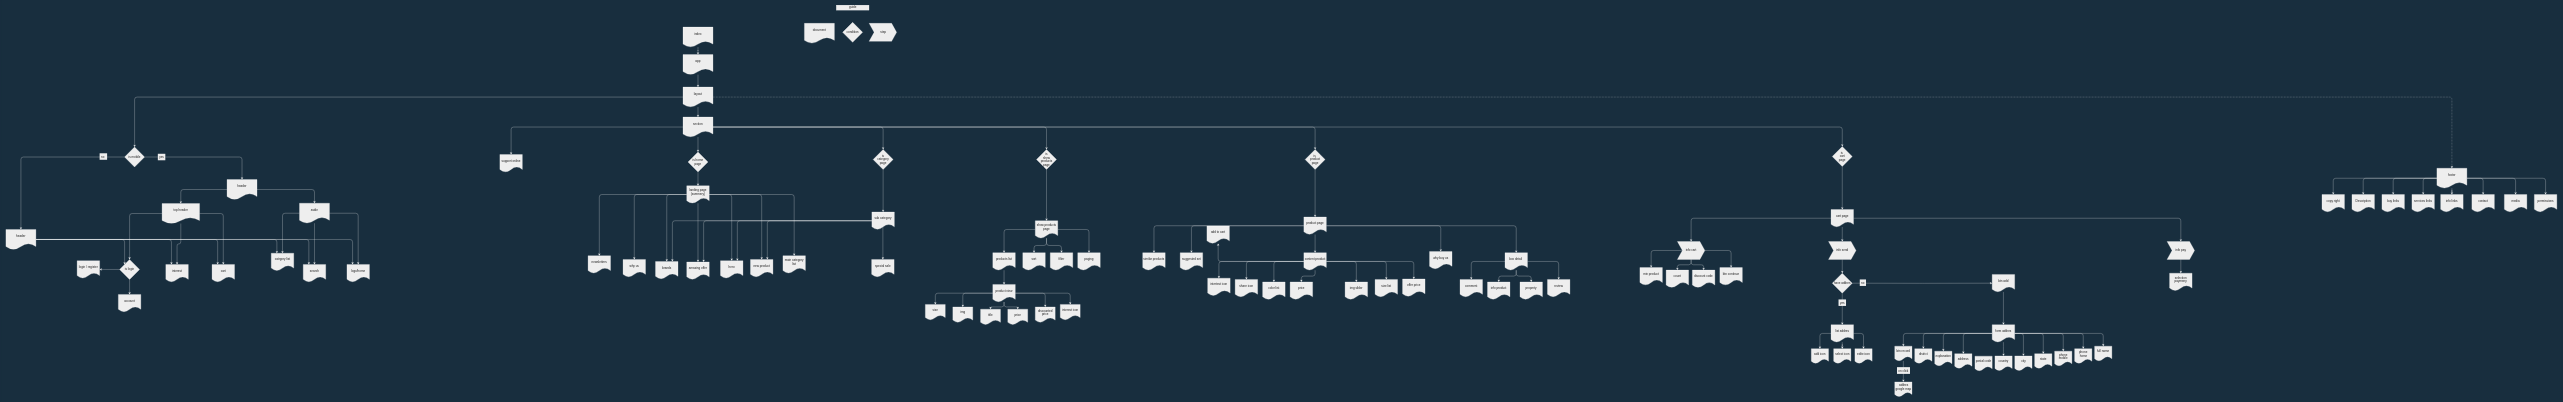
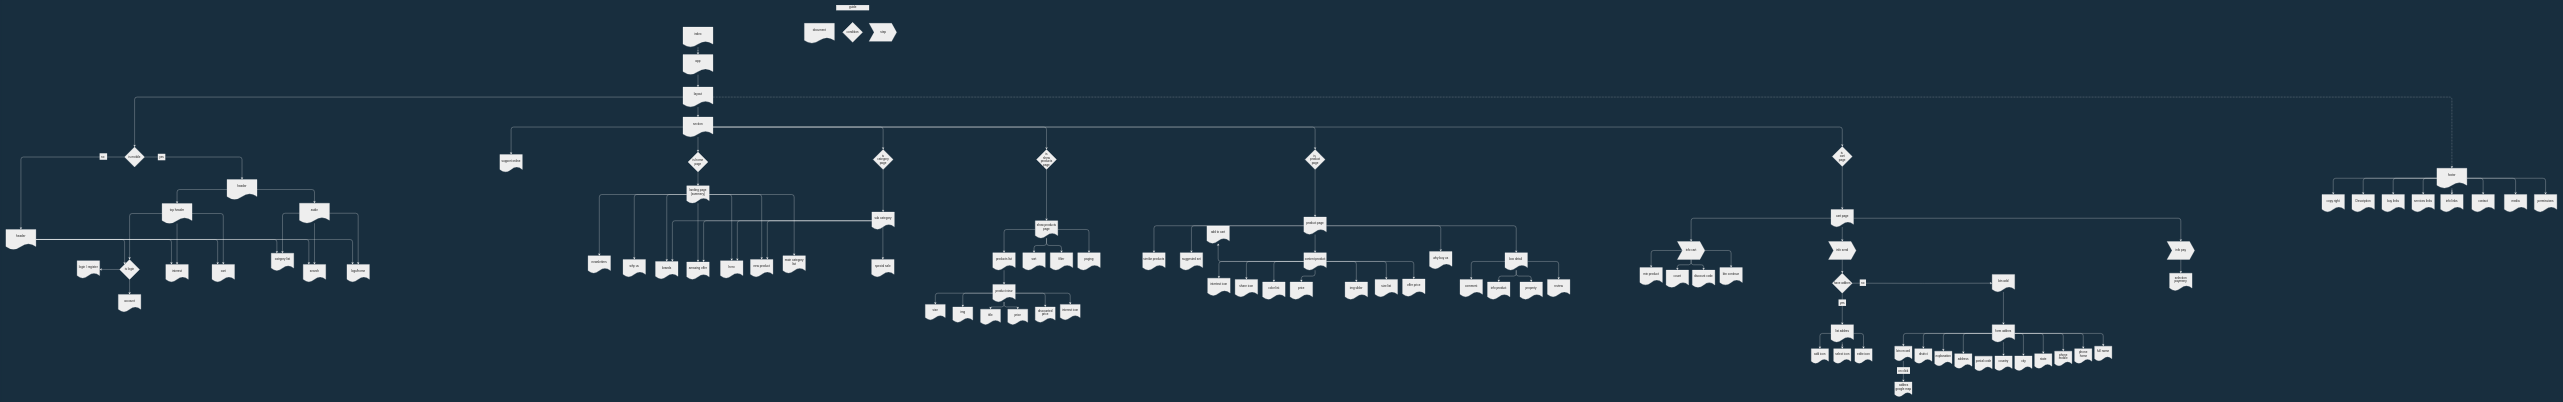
(180, 214) -> (176, 214)
